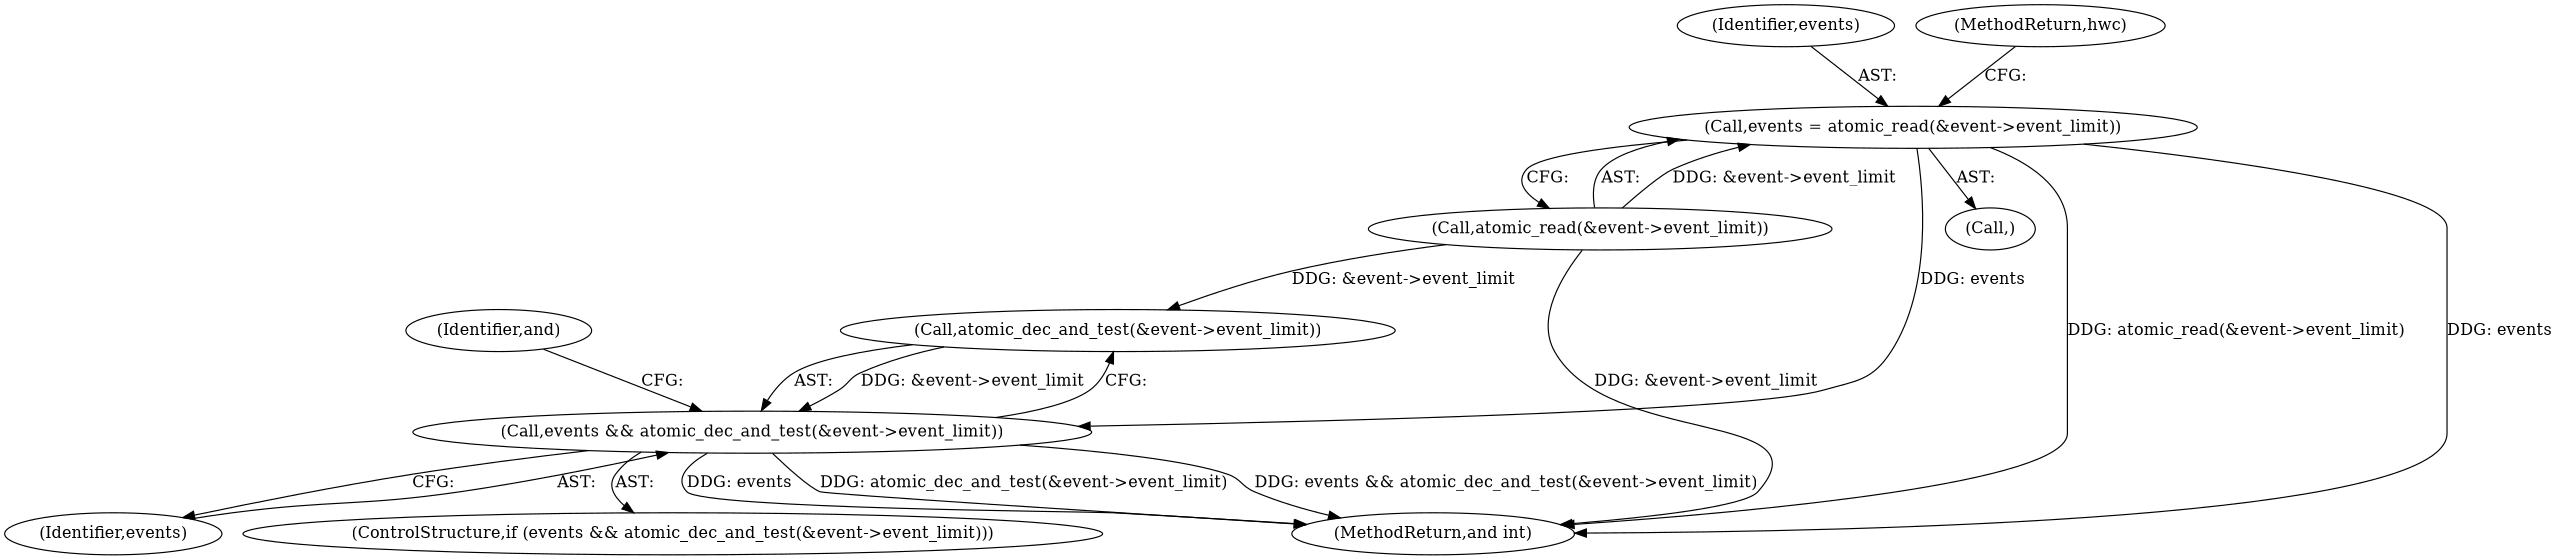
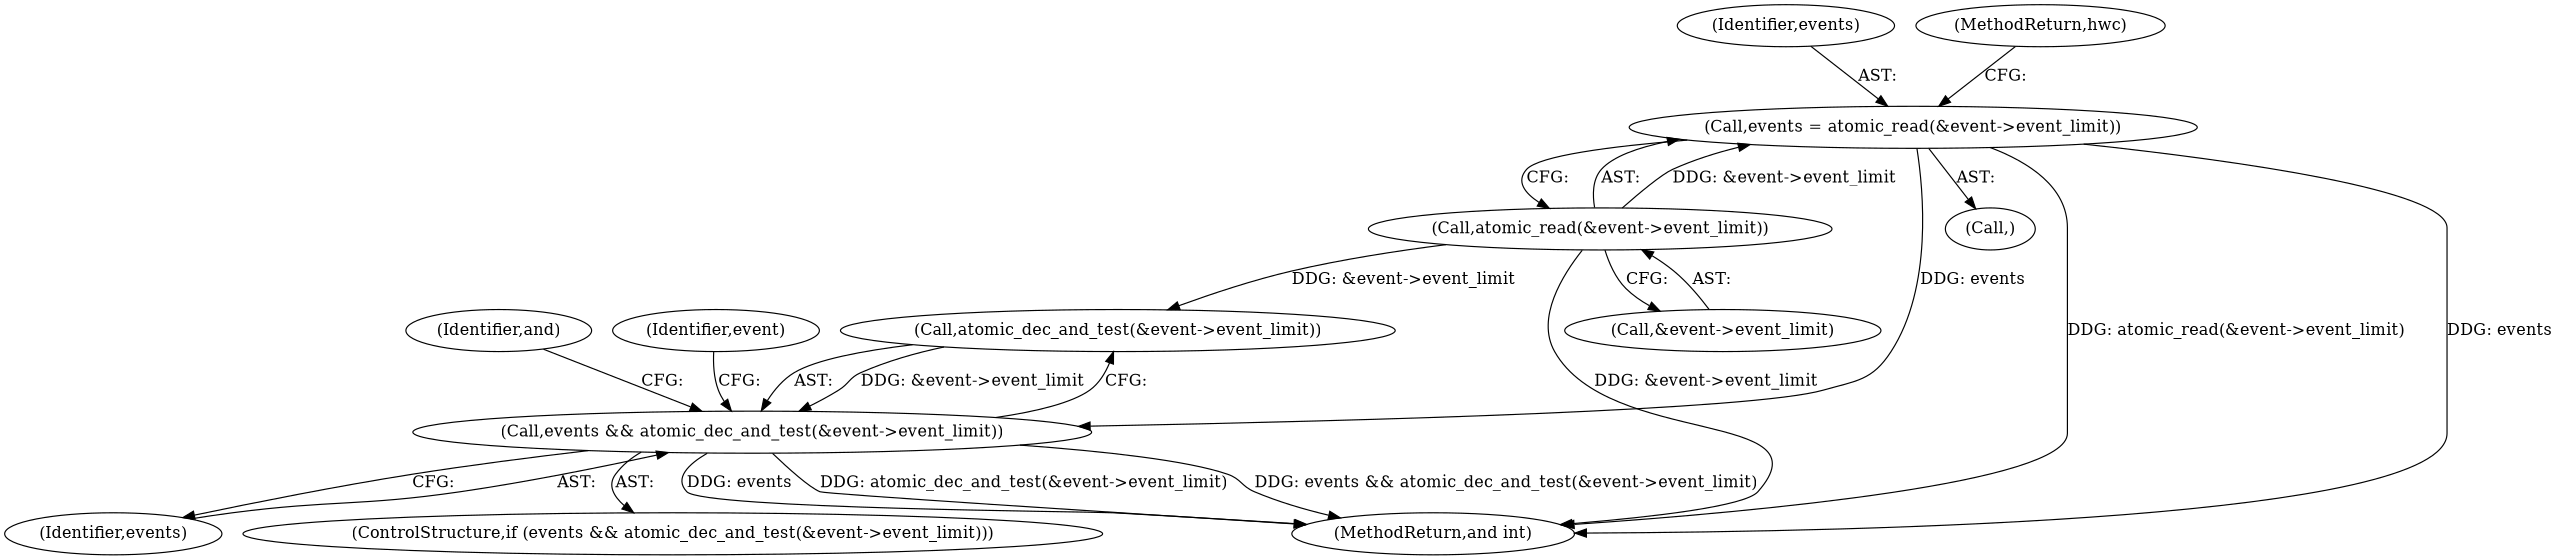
none -> (716, 331)
none -> (1723, 331)
